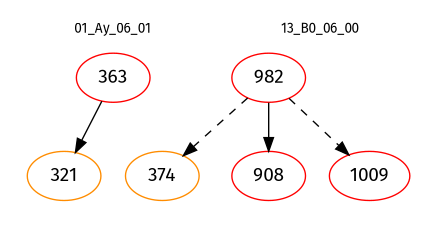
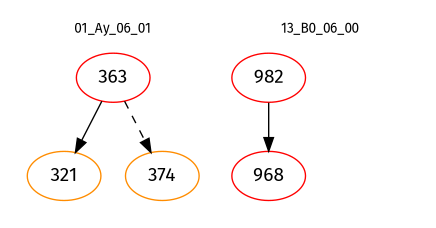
(230, 114) -> (135, 121)
(269, 176) -> (269, 176)
(370, 176) -> none
